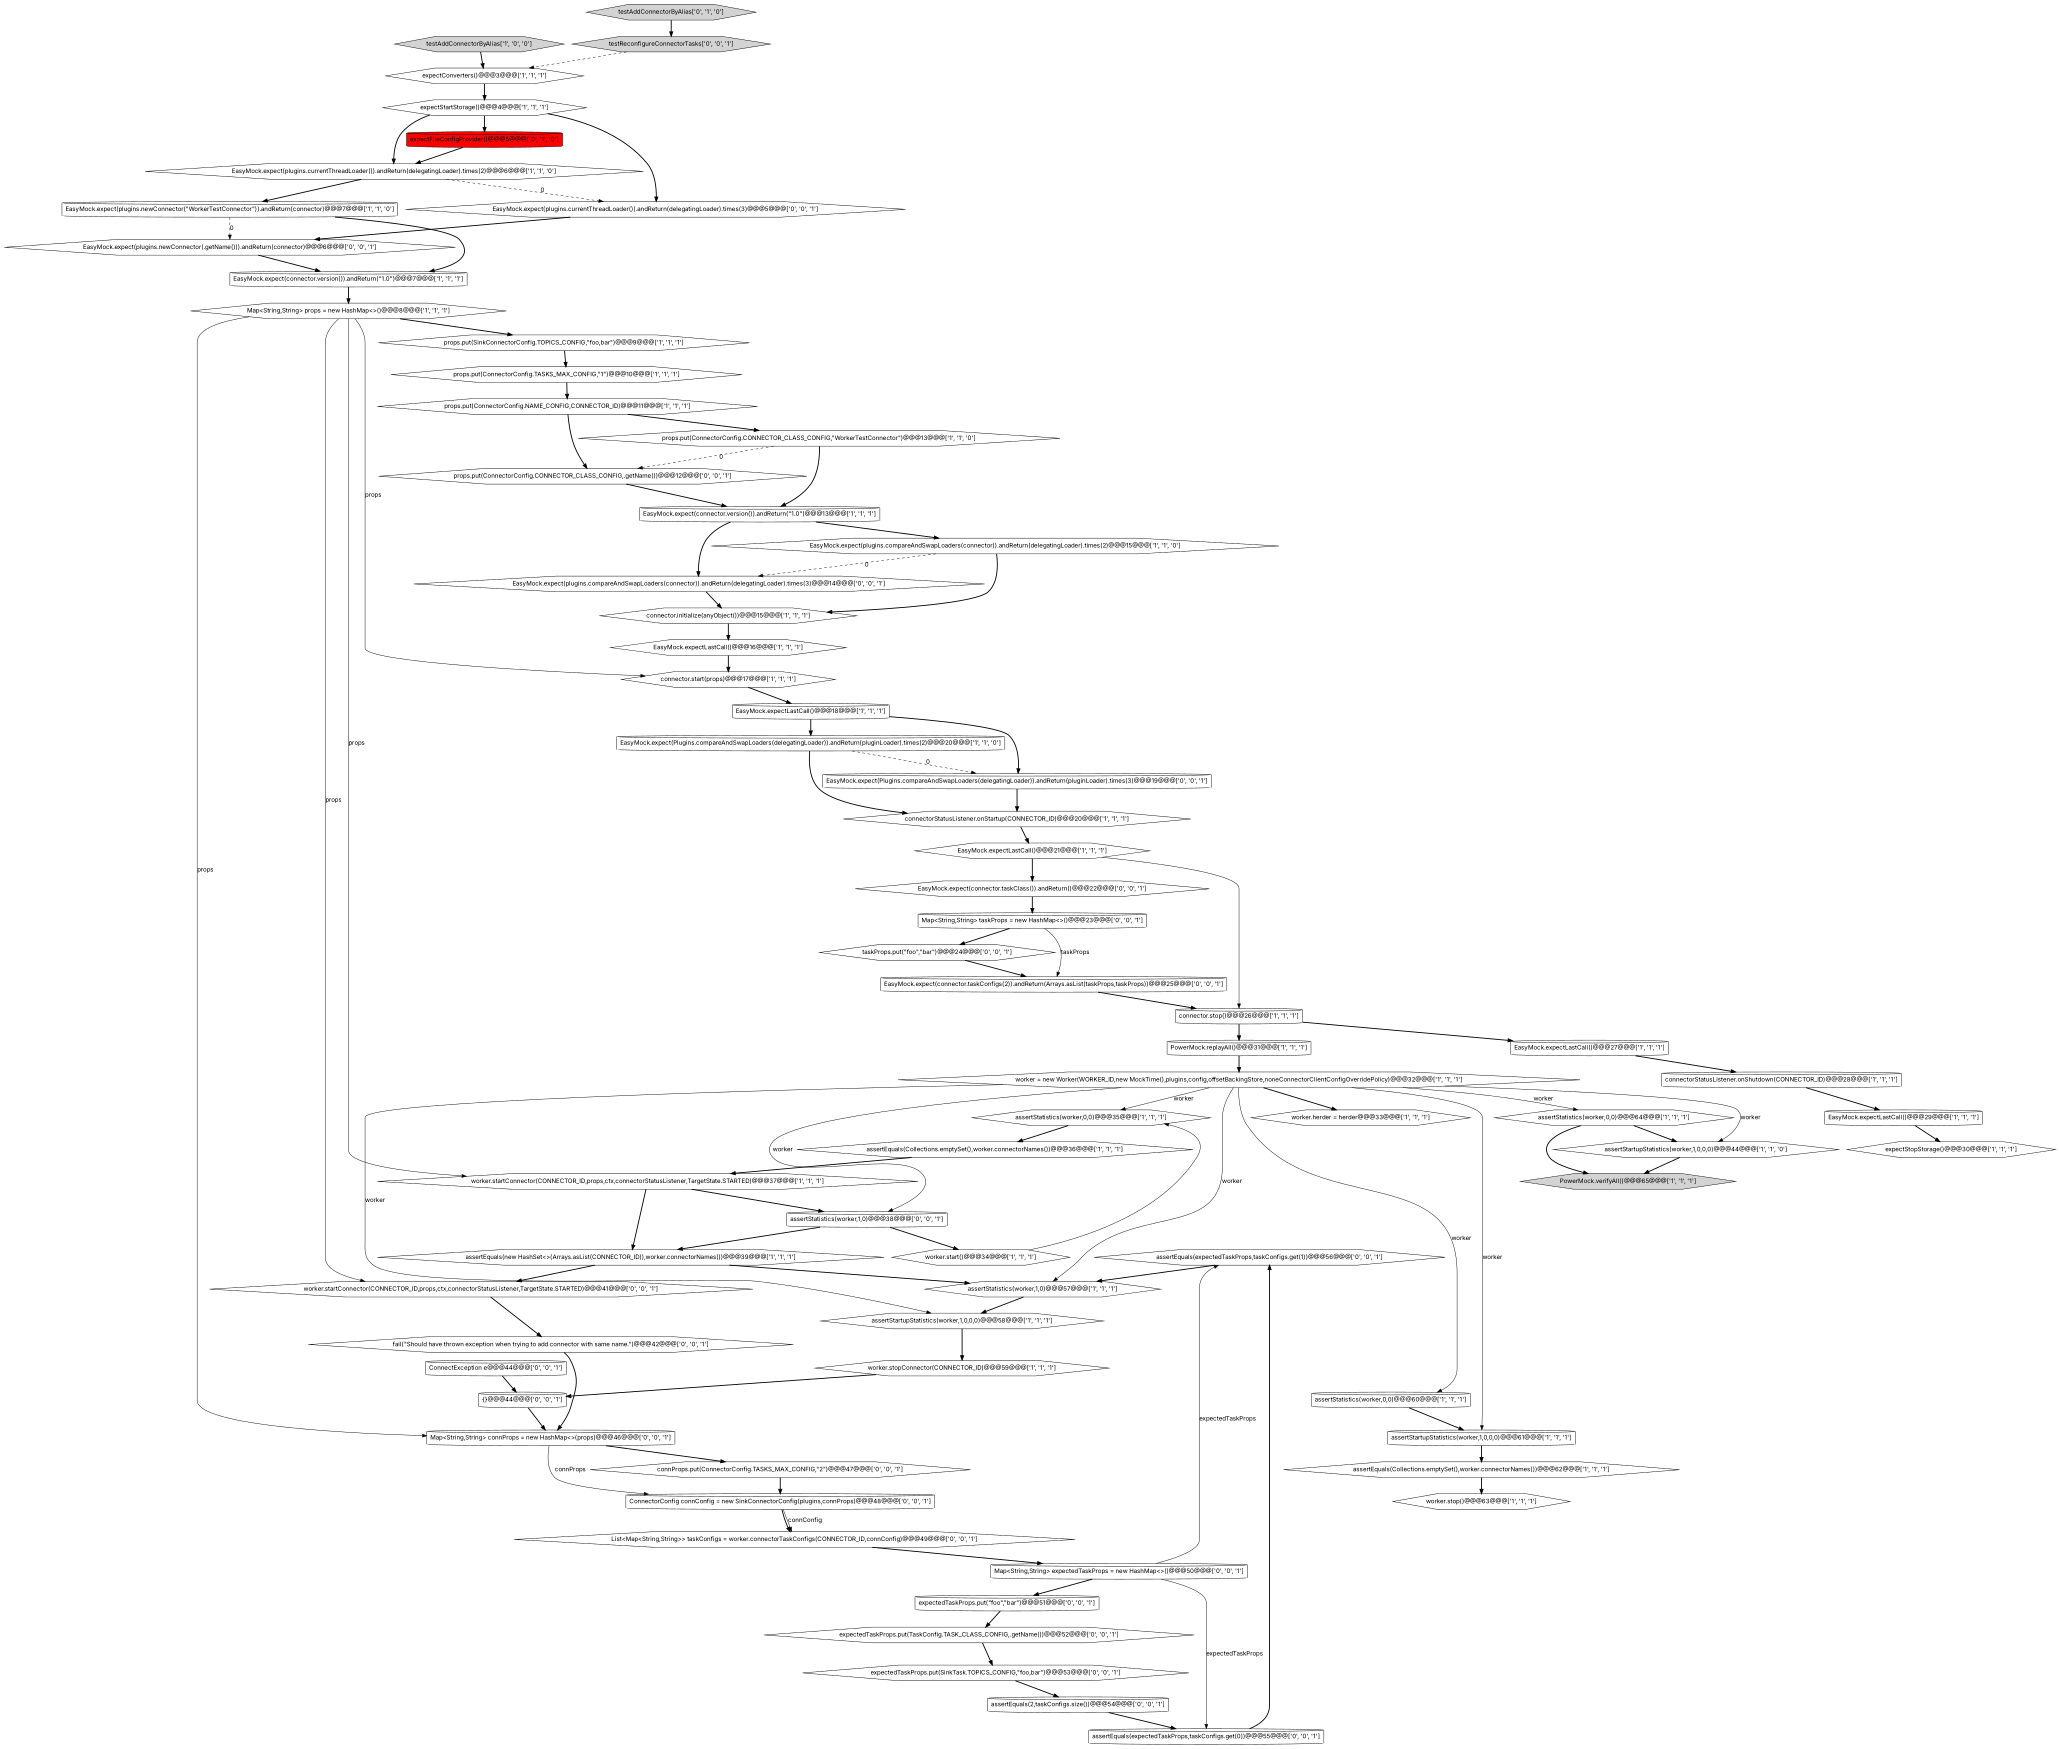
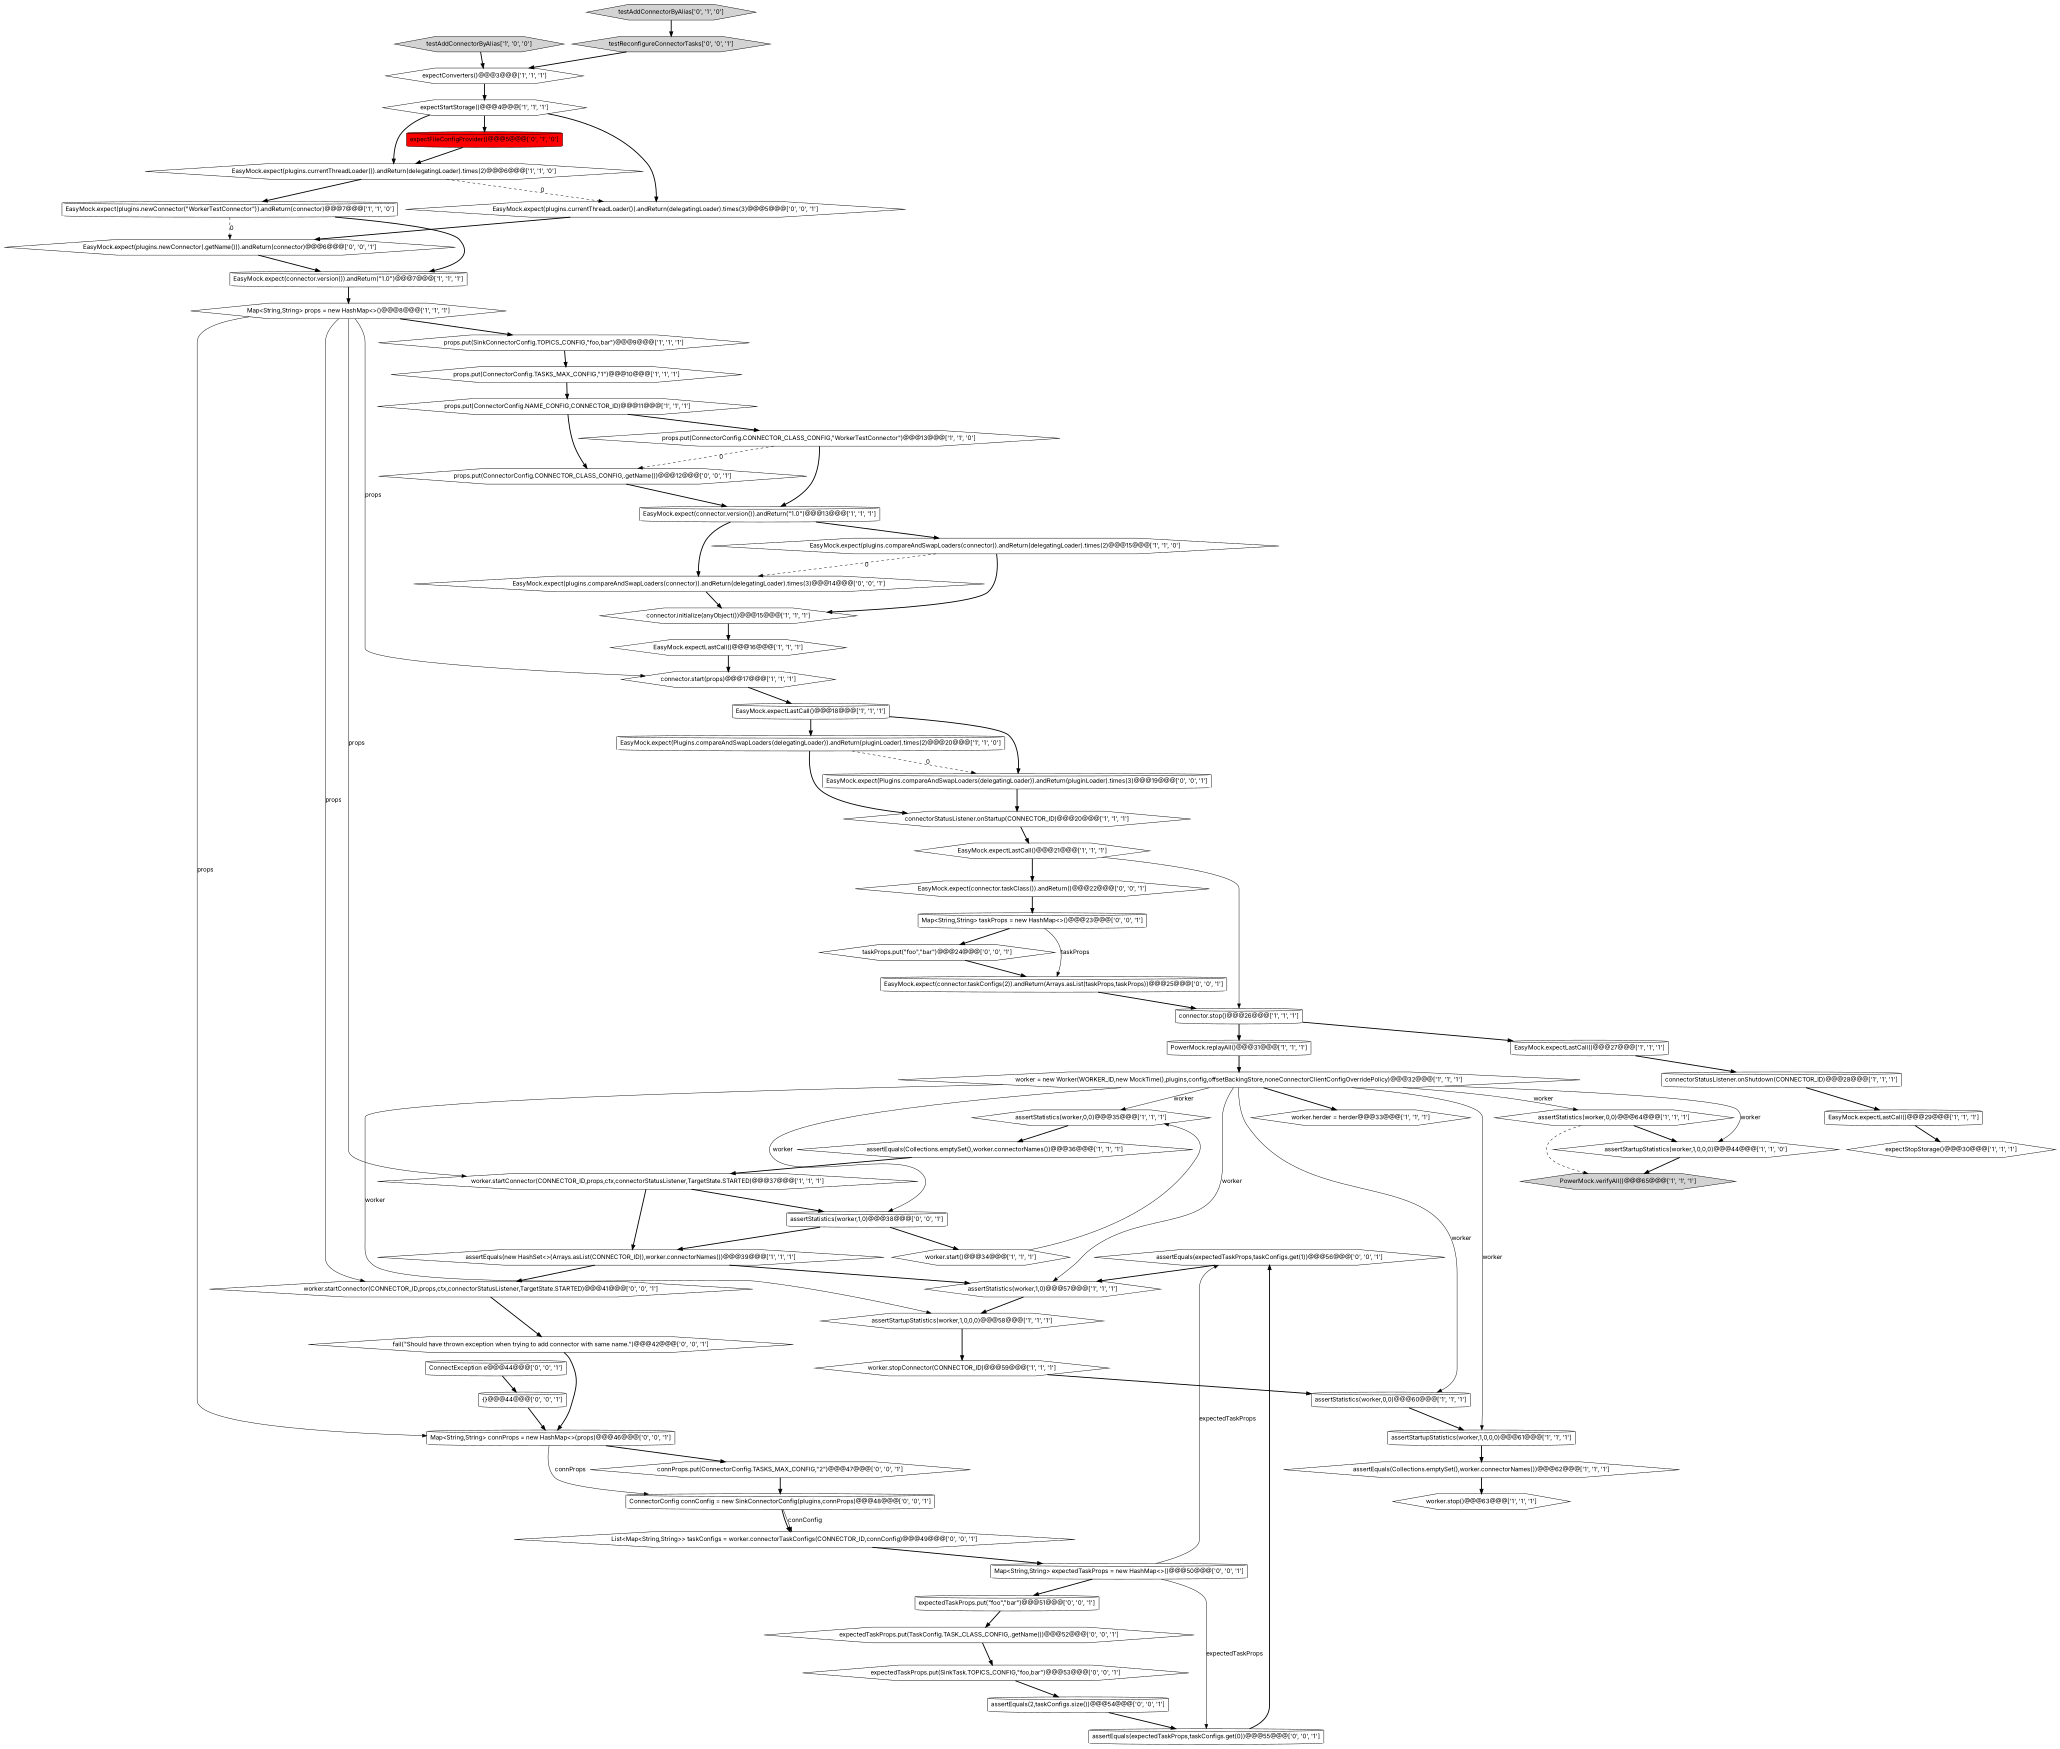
(580, 60) -> (580, 60)
(1547, 1151) -> (1547, 1151)
(723, 1385) -> (1177, 1384)
